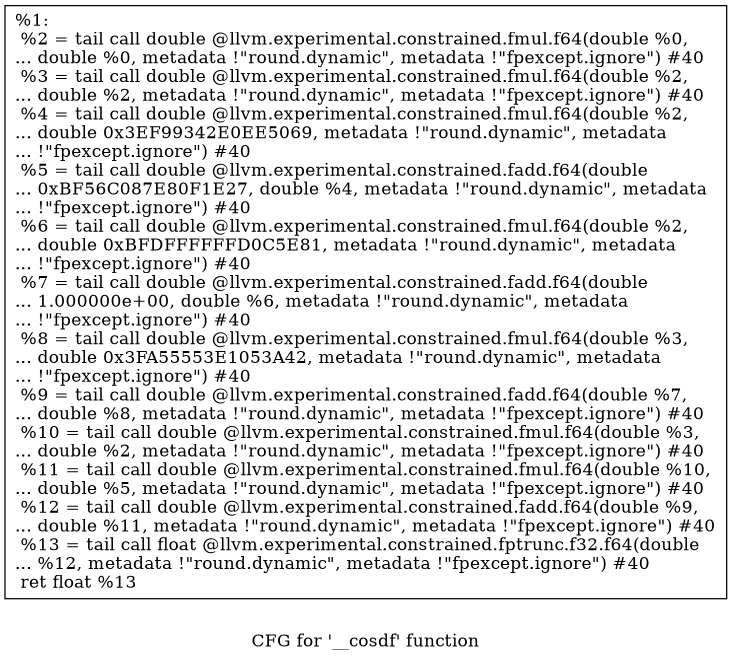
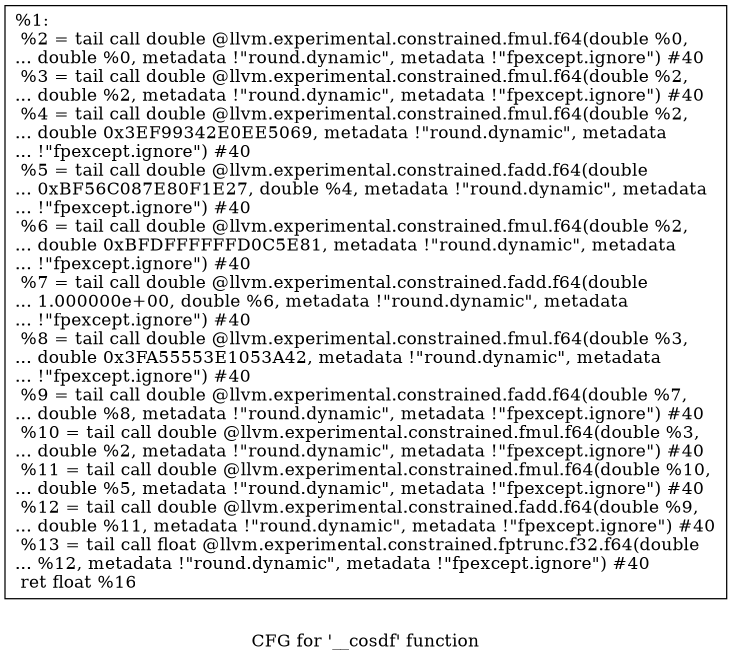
(76, 582) -> (76, 582)
